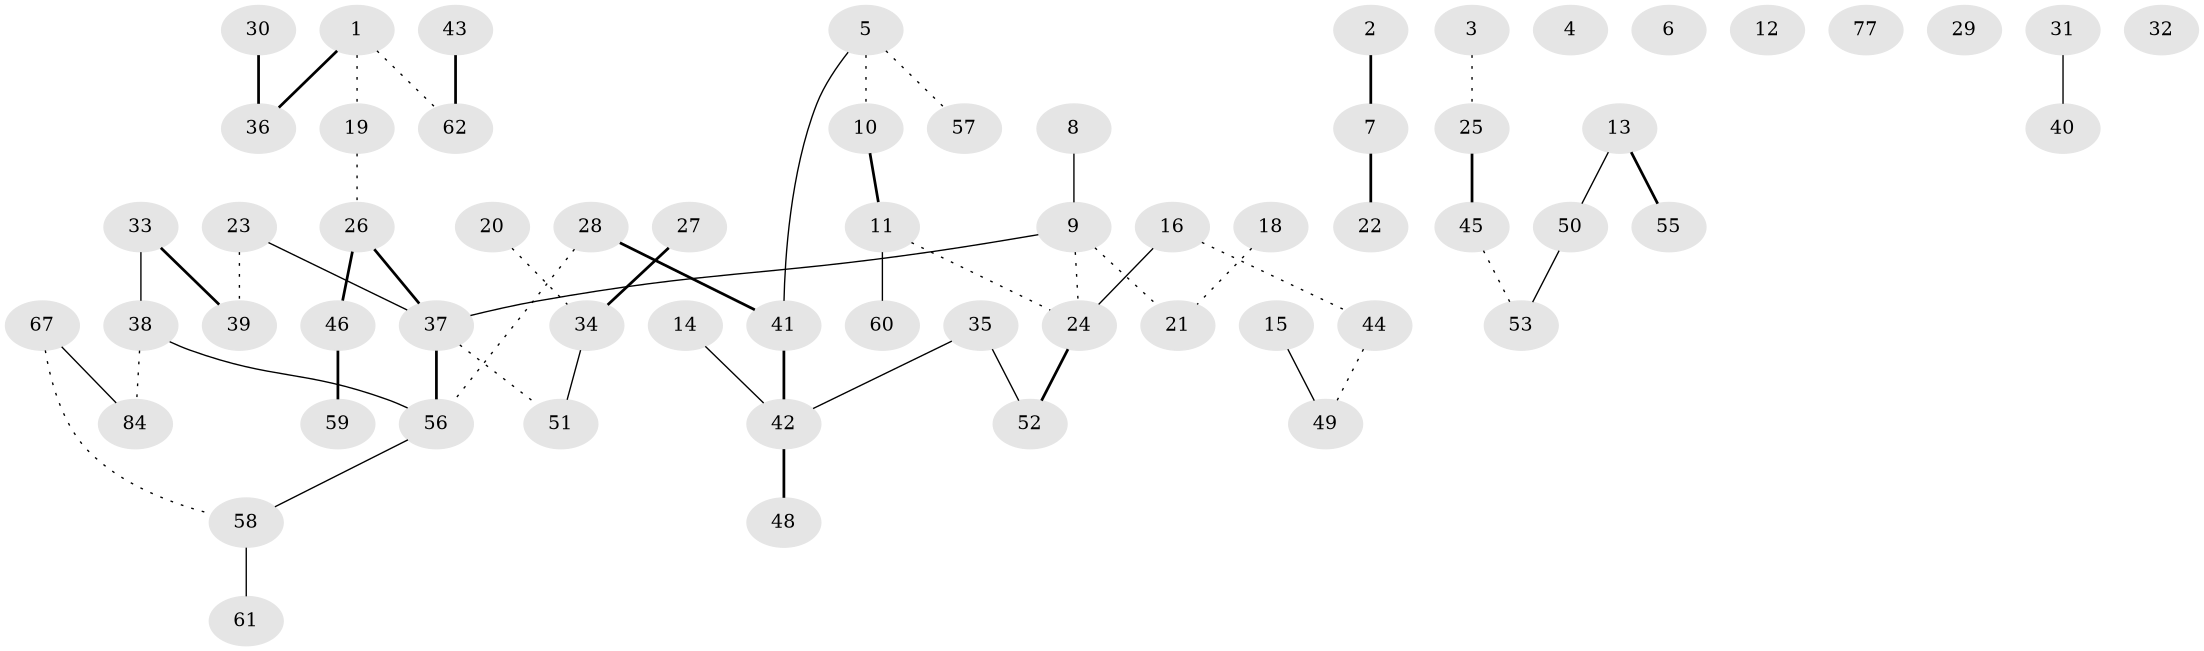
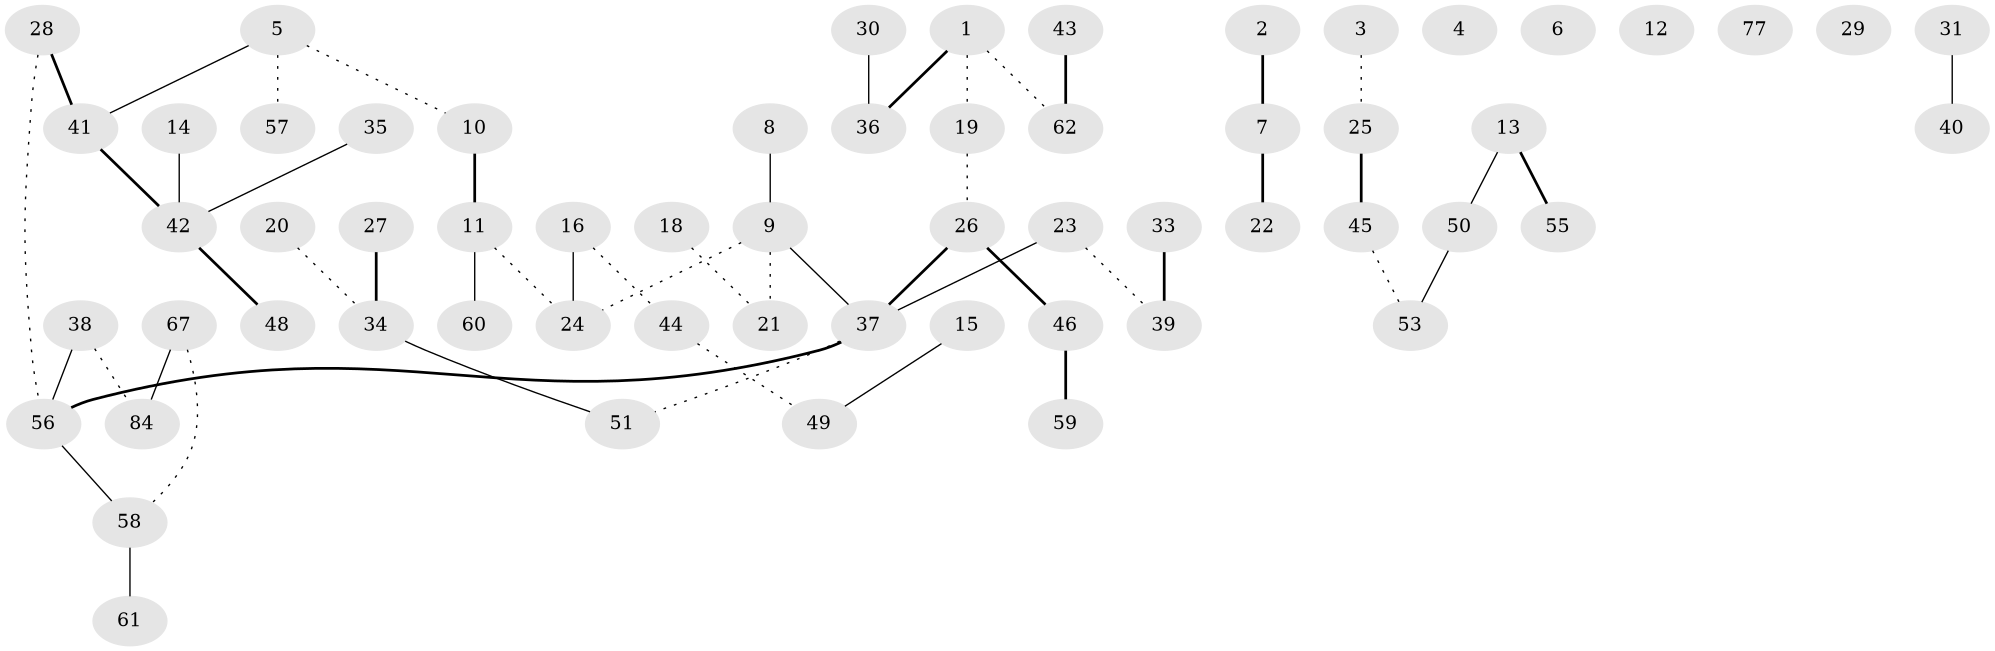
(2162, 30) -> none
(259, 79) -> (869, 79)
(141, 276) -> none
(1030, 424) -> none
